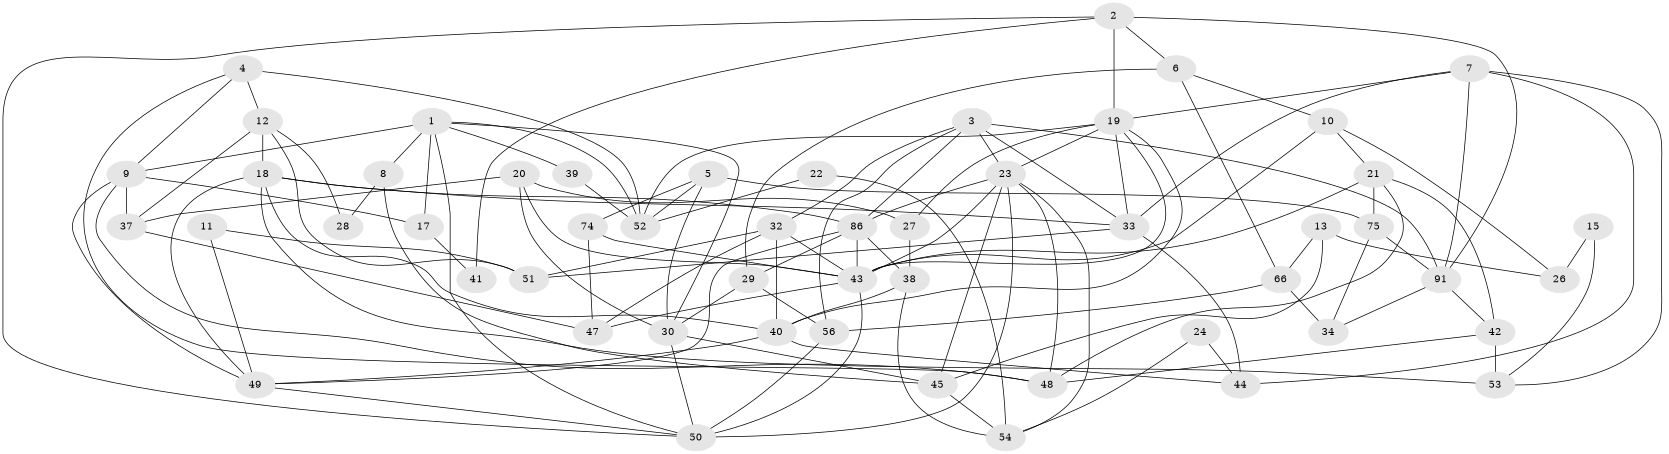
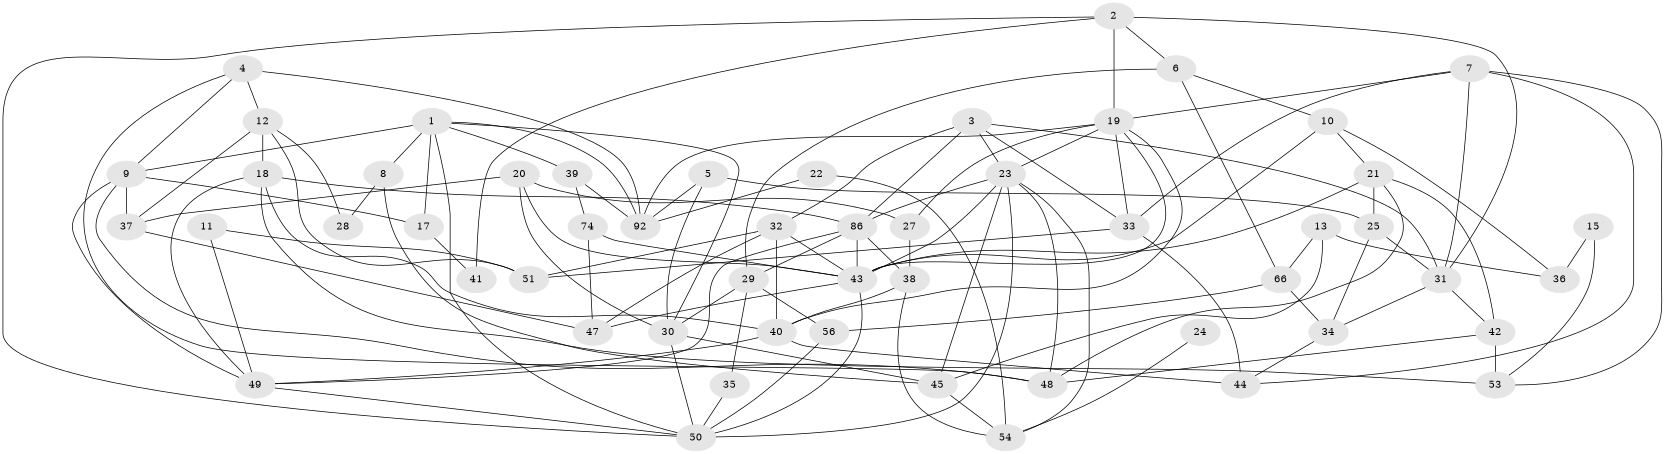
(658, 195) -> (580, 202)
(847, 199) -> none
(592, 202) -> none
(640, 227) -> (640, 227)
(1374, 227) -> (1374, 227)
(1441, 280) -> (1441, 280)
(1560, 280) -> (1560, 280)
(1221, 359) -> (1277, 363)
none -> (730, 385)
